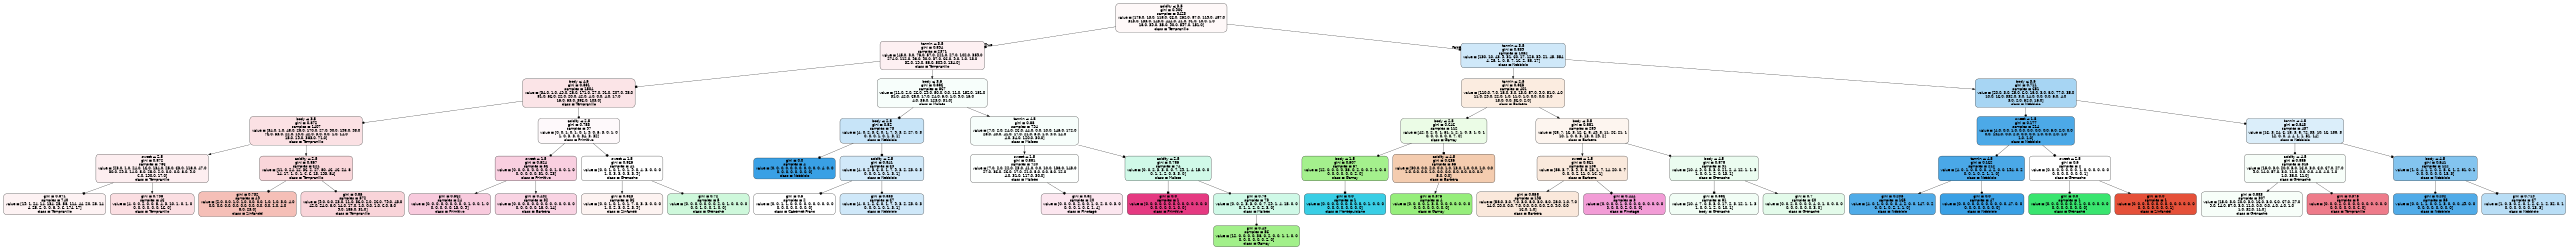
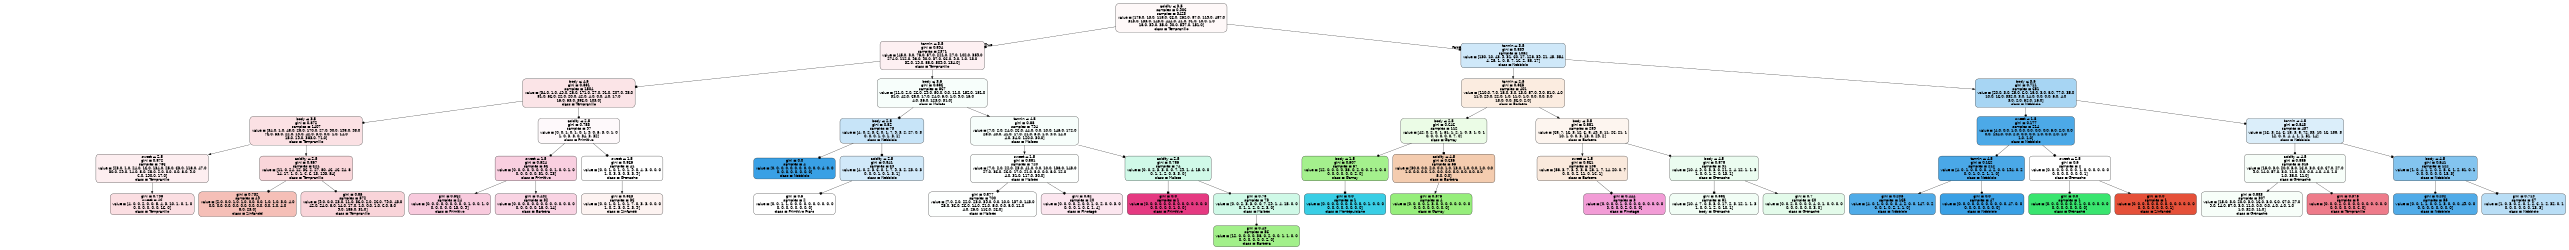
(1171, 10) -> (1171, 10)
(152, 200) -> (152, 200)
(55, 204) -> none
(708, 204) -> none
(882, 204) -> none
none -> (983, 204)
(1528, 204) -> none
(794, 212) -> (794, 212)
(1257, 244) -> (1257, 244)
